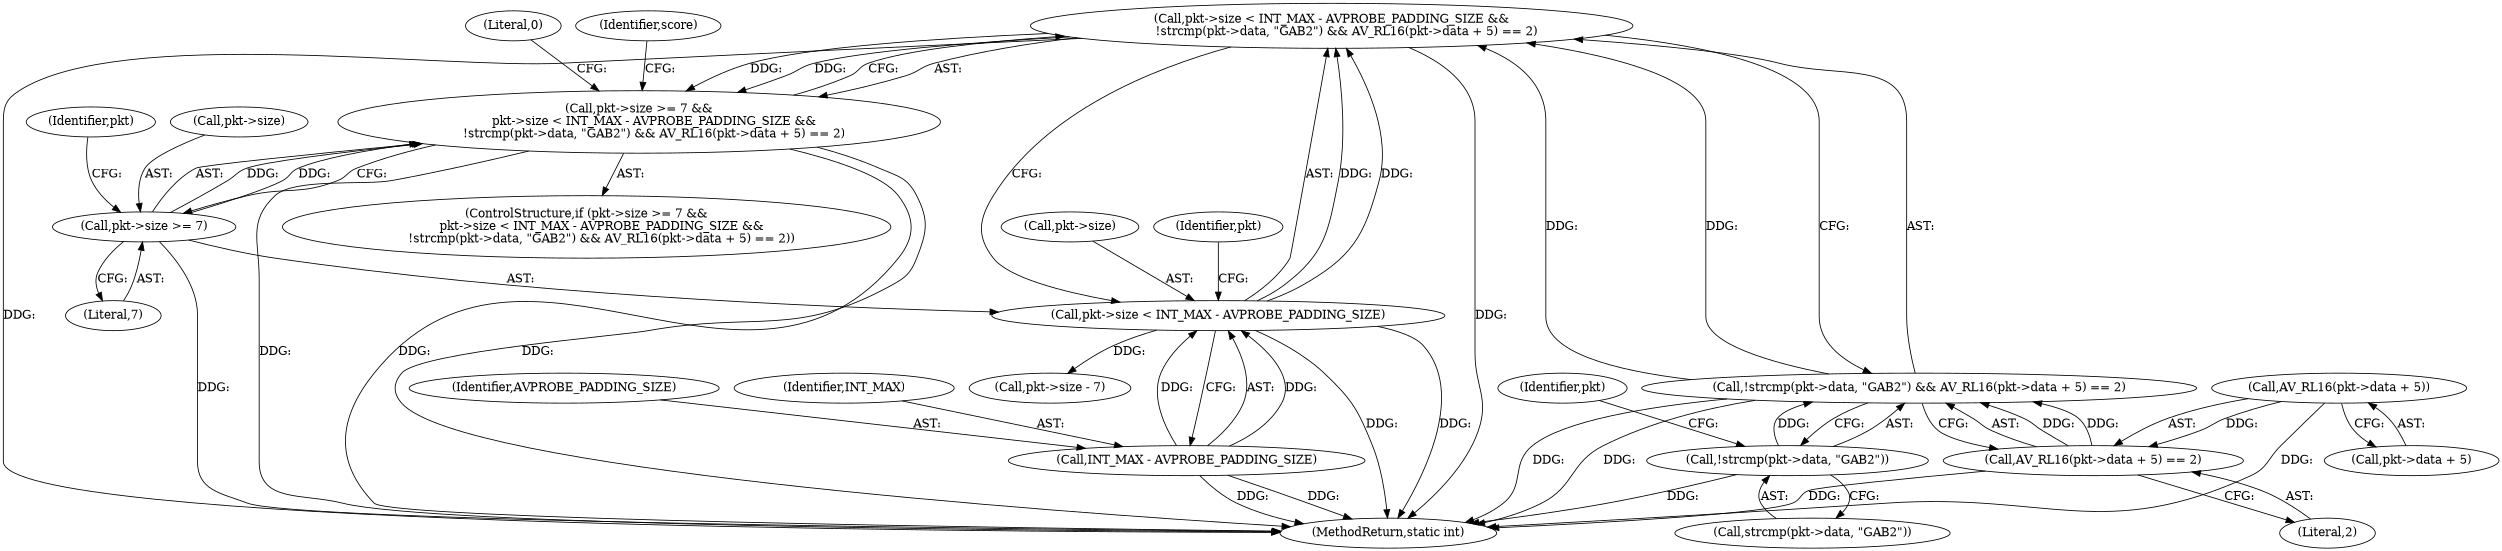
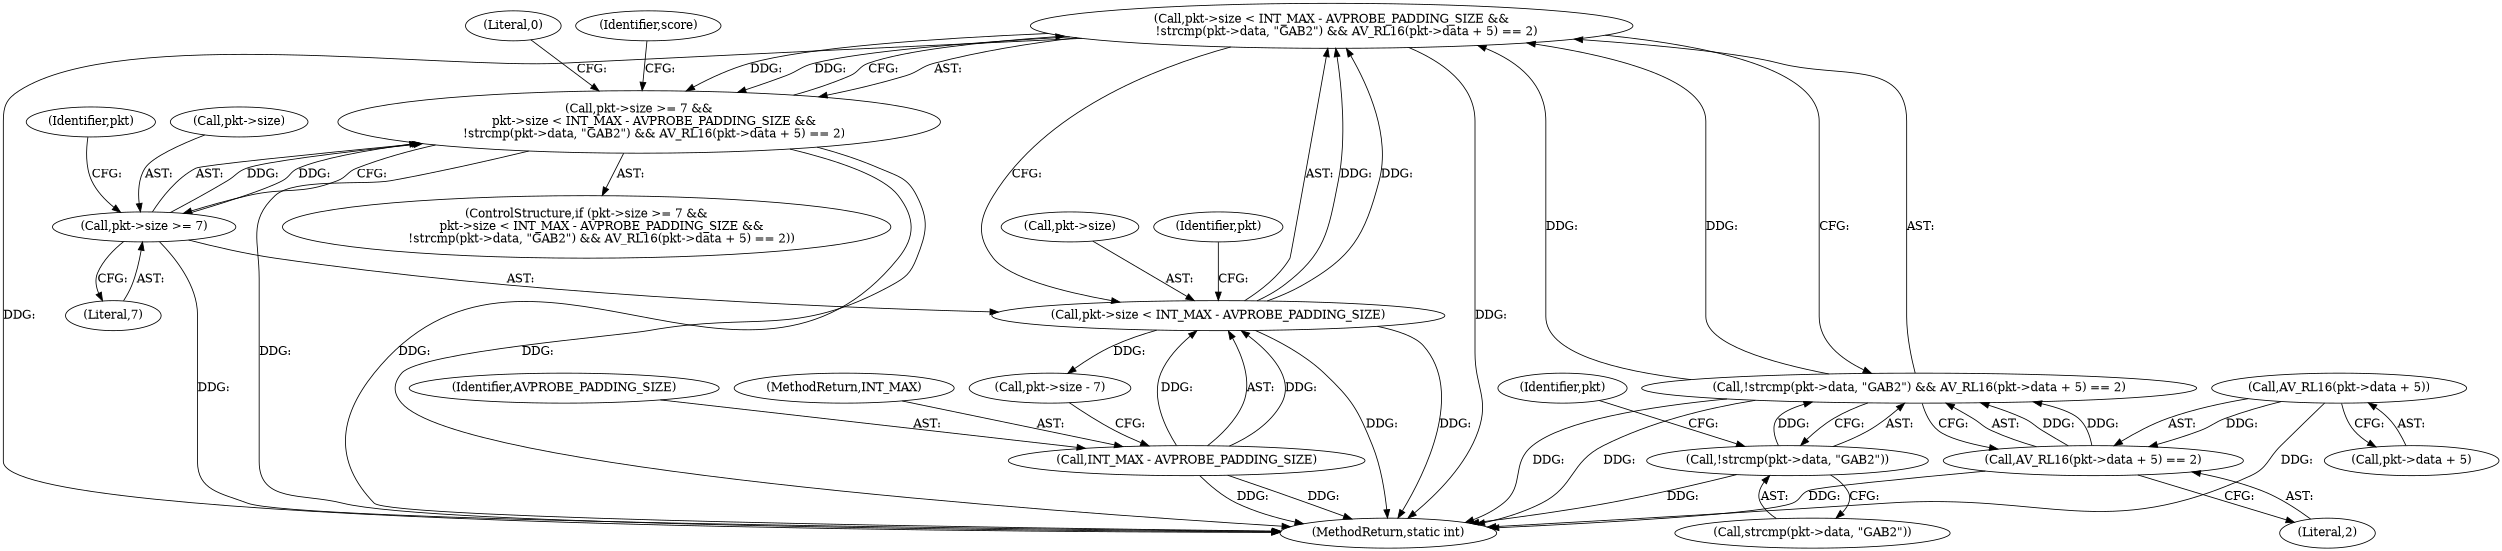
(1204, 384) -> (1104, 425)
(844, 388) -> (844, 388)
